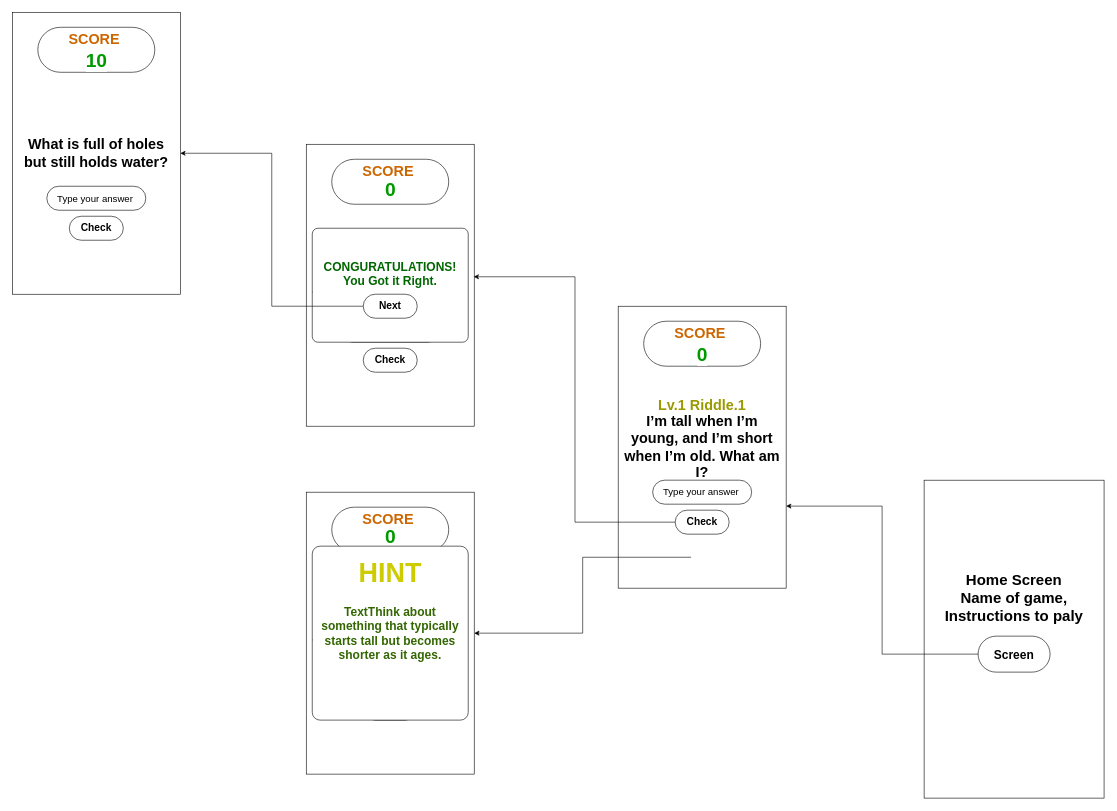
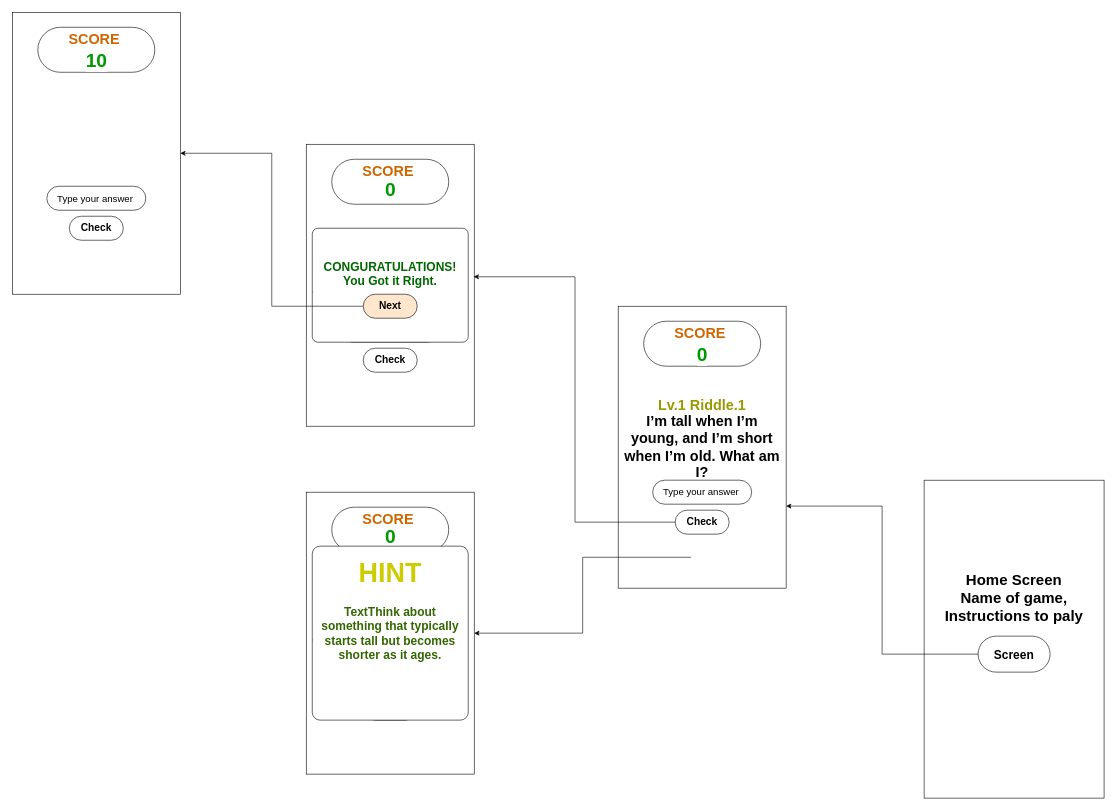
(96, 153) -> none
(390, 306) -> (390, 306)
